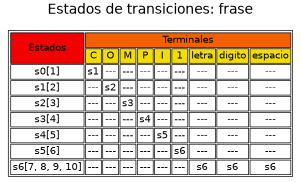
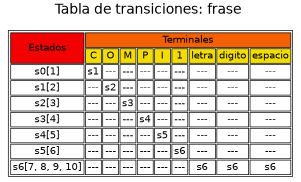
(150, 10) -> (150, 10)
